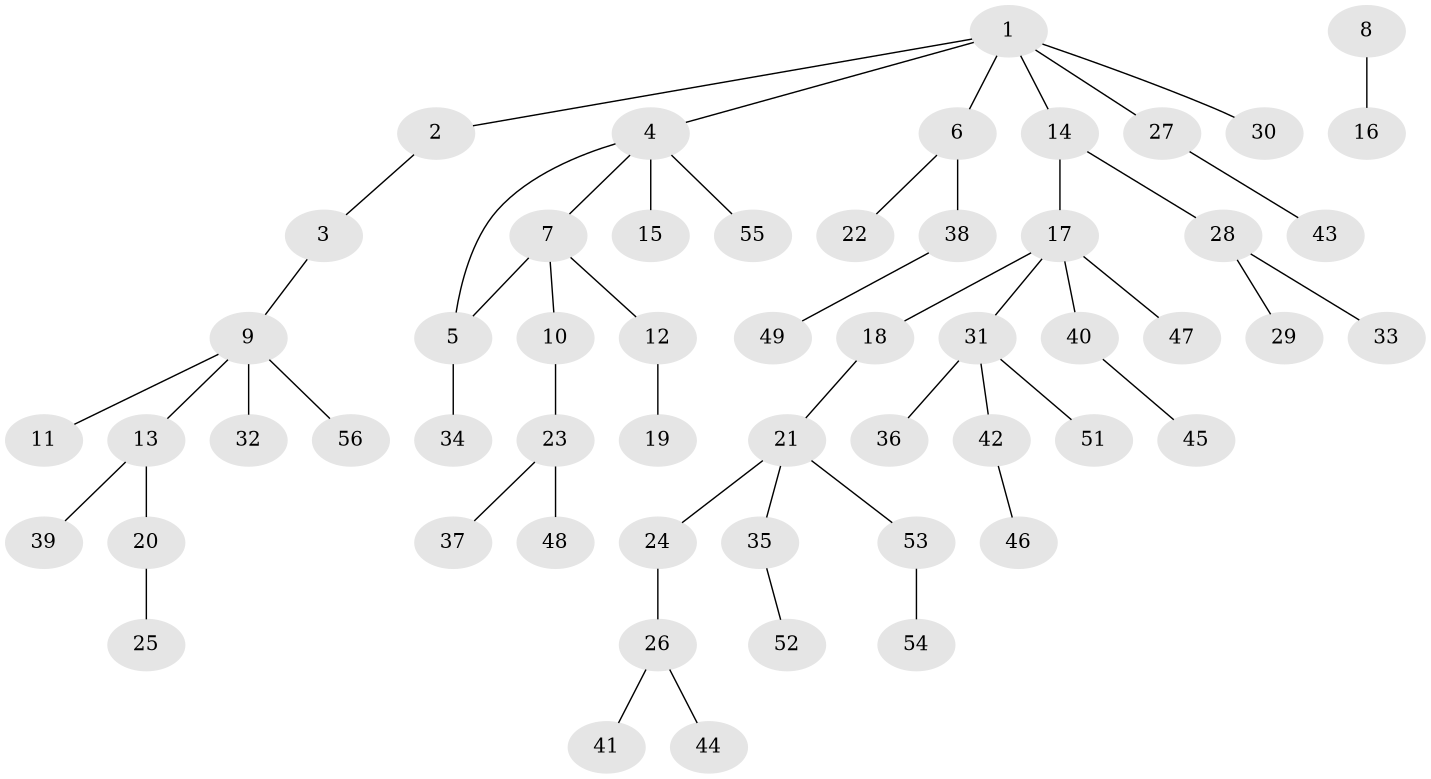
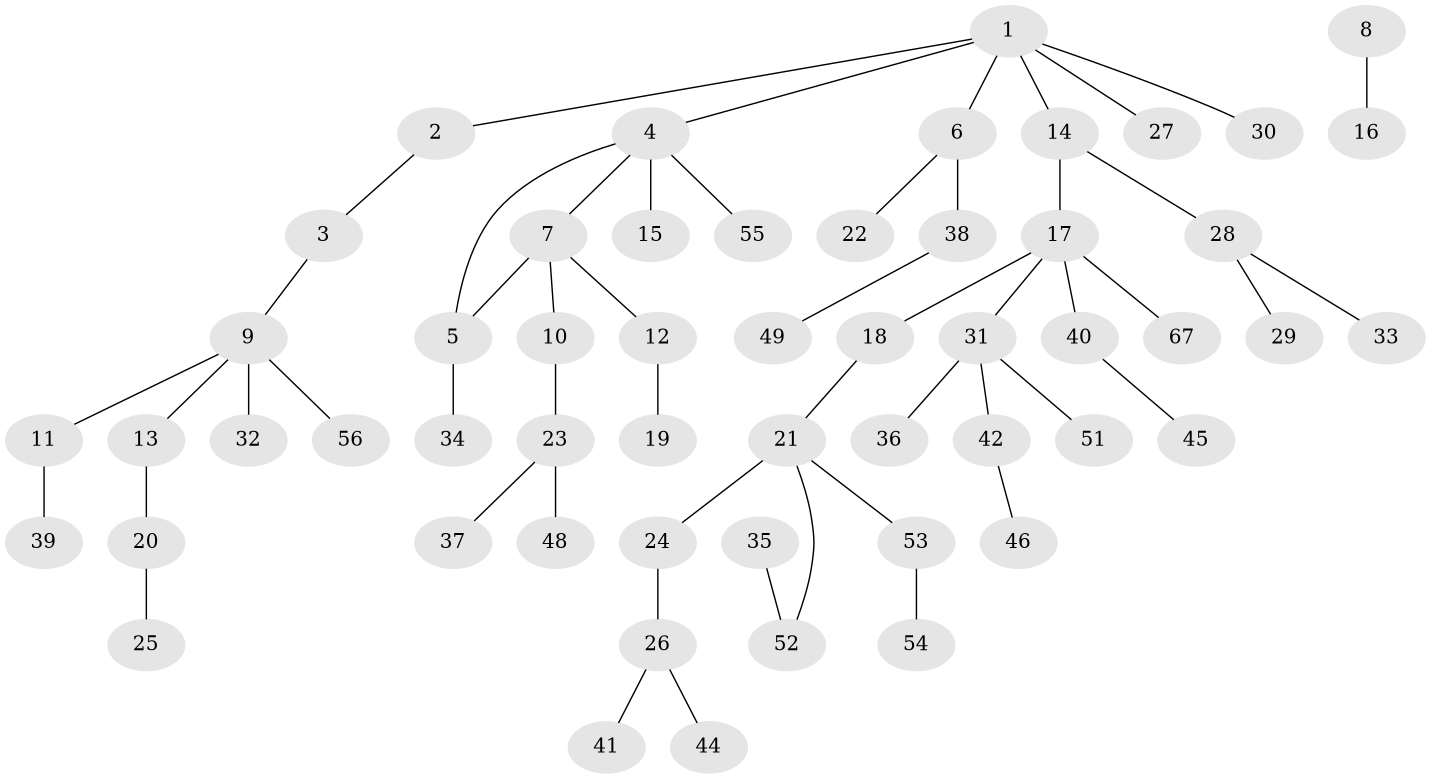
(1326, 236) -> none
(1182, 338) -> (1182, 338)
(95, 491) -> (44, 492)
(774, 492) -> (814, 543)
